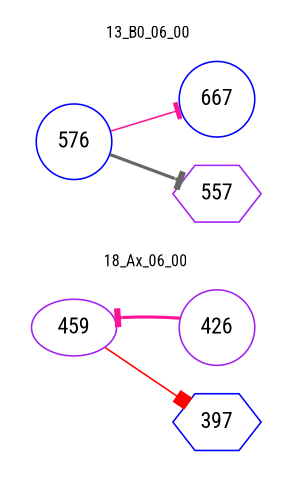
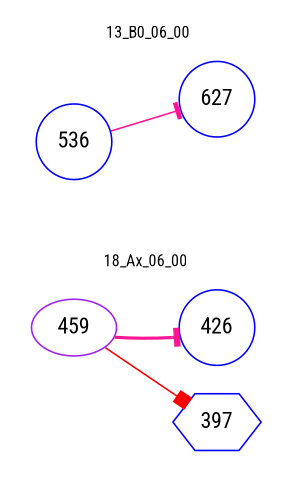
(217, 99) -> (217, 99)
(74, 142) -> (74, 142)
(217, 194) -> none
(151, 317) -> (143, 338)
(217, 328) -> (217, 328)
